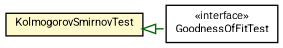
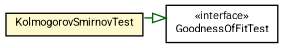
(161, 29) -> (147, 18)
